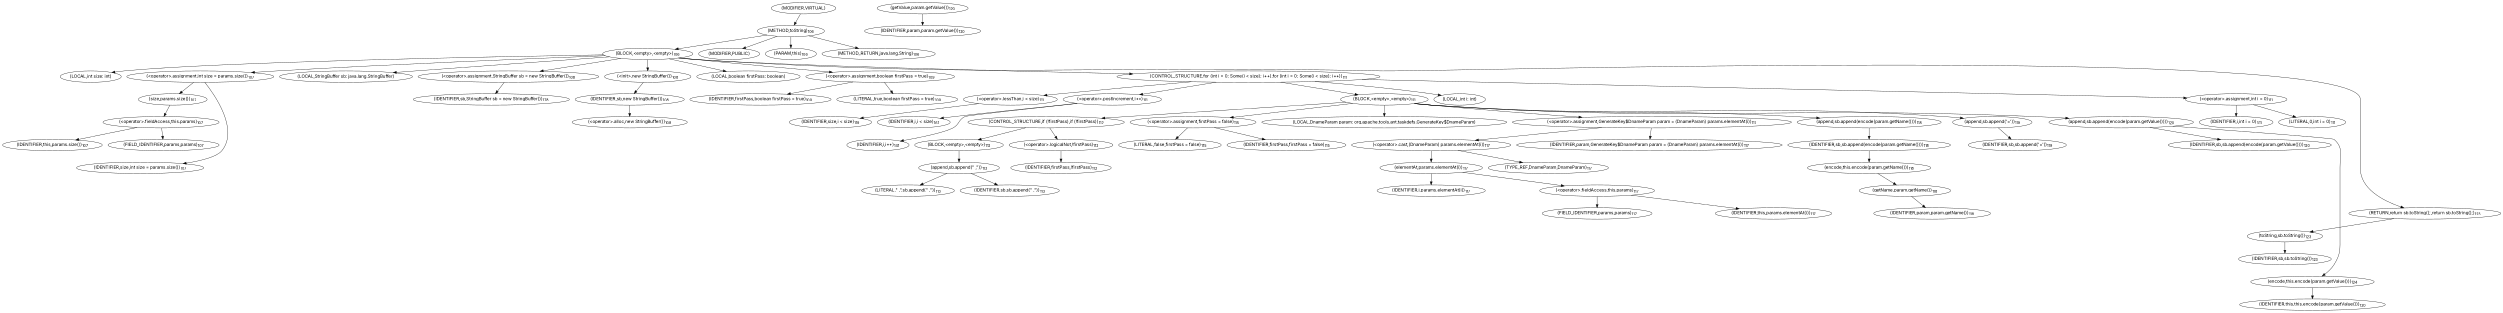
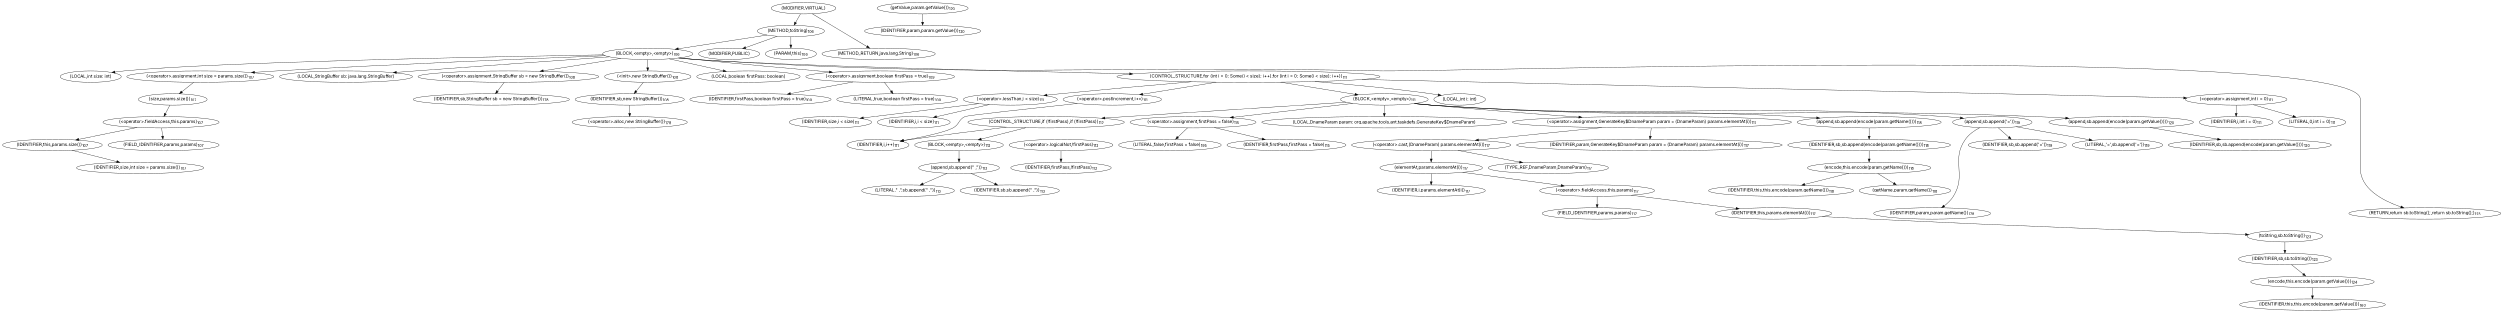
(832, 42) -> (840, 30)
(1010, 110) -> (963, 111)
(668, 122) -> (668, 122)
(857, 122) -> (857, 122)
(937, 122) -> (937, 122)
(2259, 122) -> (2259, 122)
(1053, 132) -> (955, 134)
(228, 133) -> (94, 156)
(2324, 138) -> (2297, 269)
(897, 145) -> (897, 145)
(1204, 145) -> (1204, 145)
none -> (2117, 145)
none -> (1781, 191)
(1917, 201) -> (1959, 165)
(1972, 213) -> (1972, 213)
(2354, 225) -> (2034, 226)
(2363, 304) -> (2363, 304)
